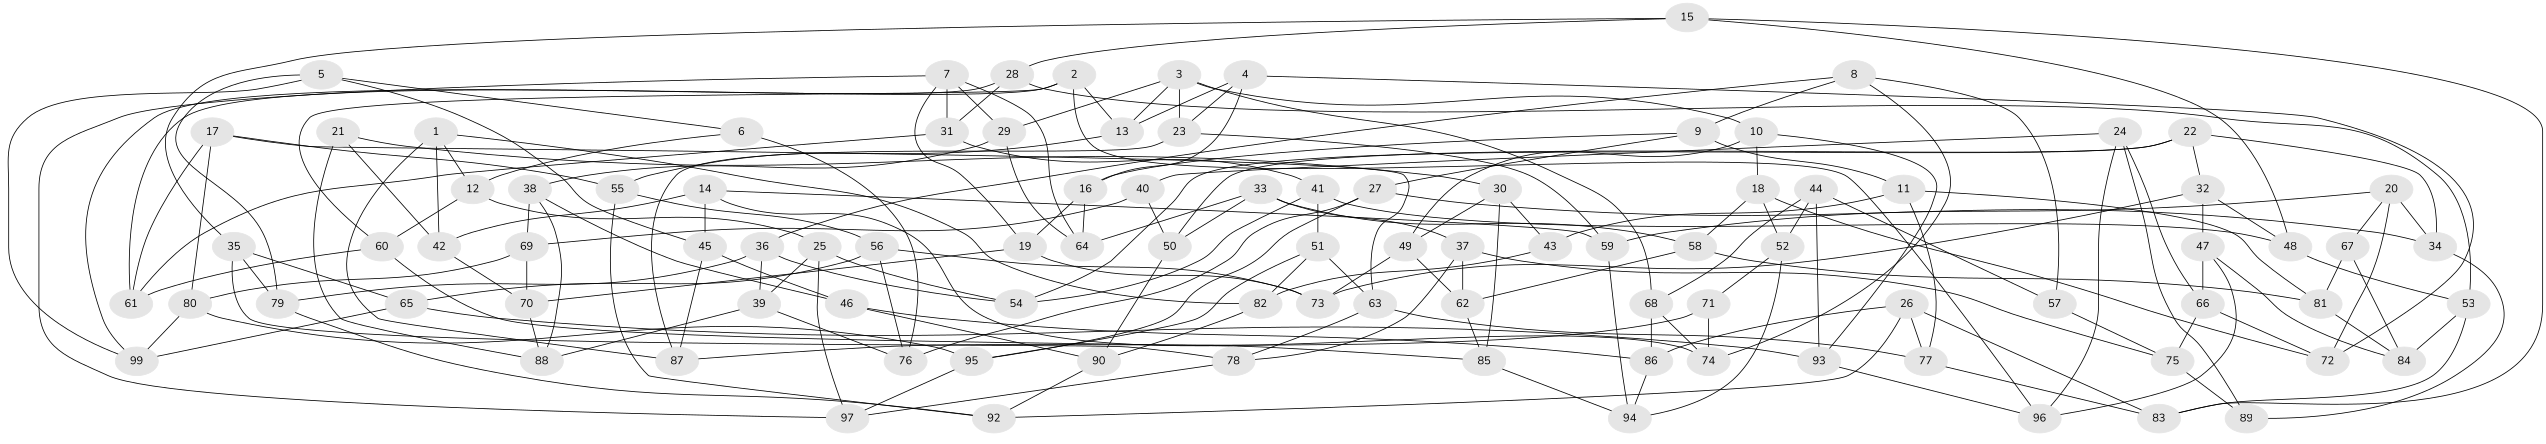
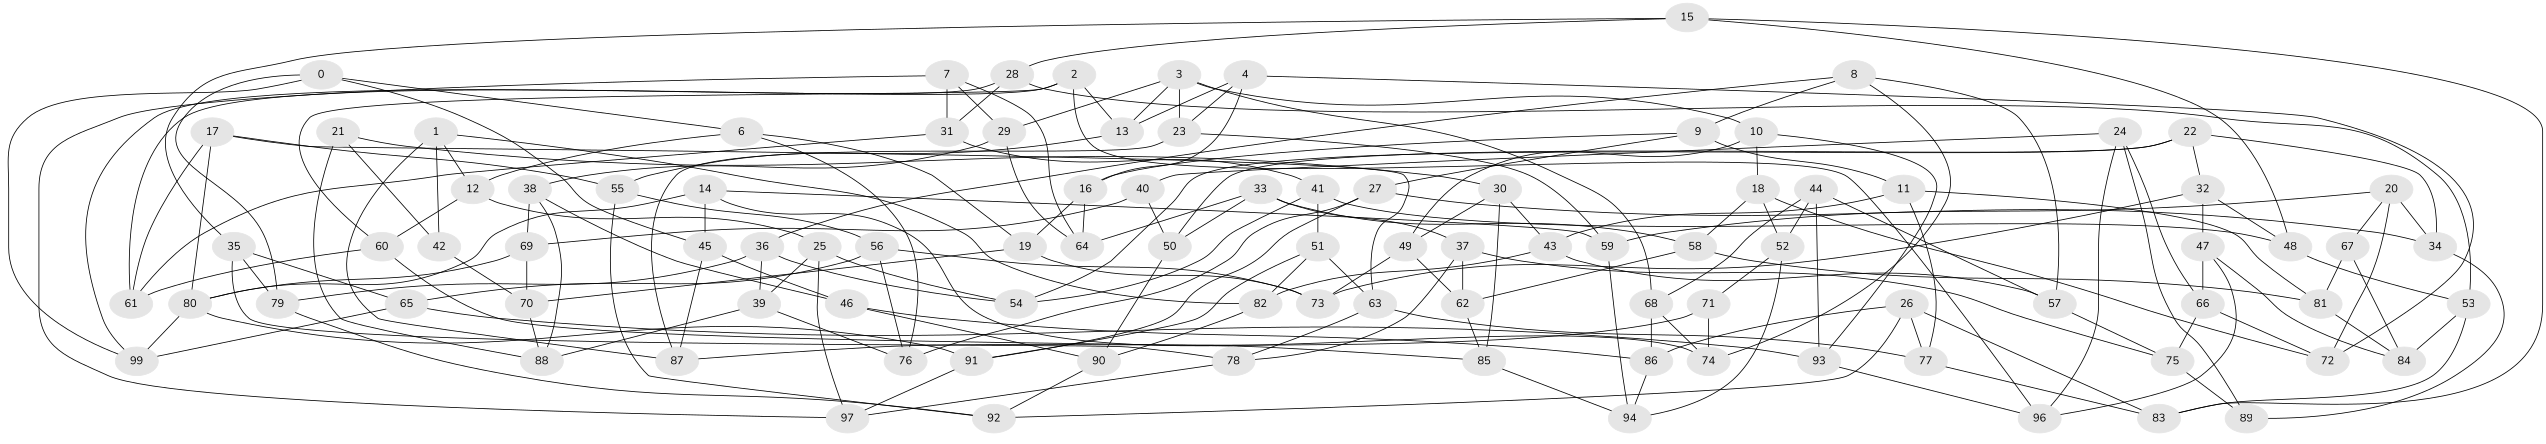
(321, 75) -> (321, 75)
(945, 166) -> (916, 169)
(588, 213) -> (477, 255)
none -> (1766, 279)
(972, 361) -> (972, 361)
